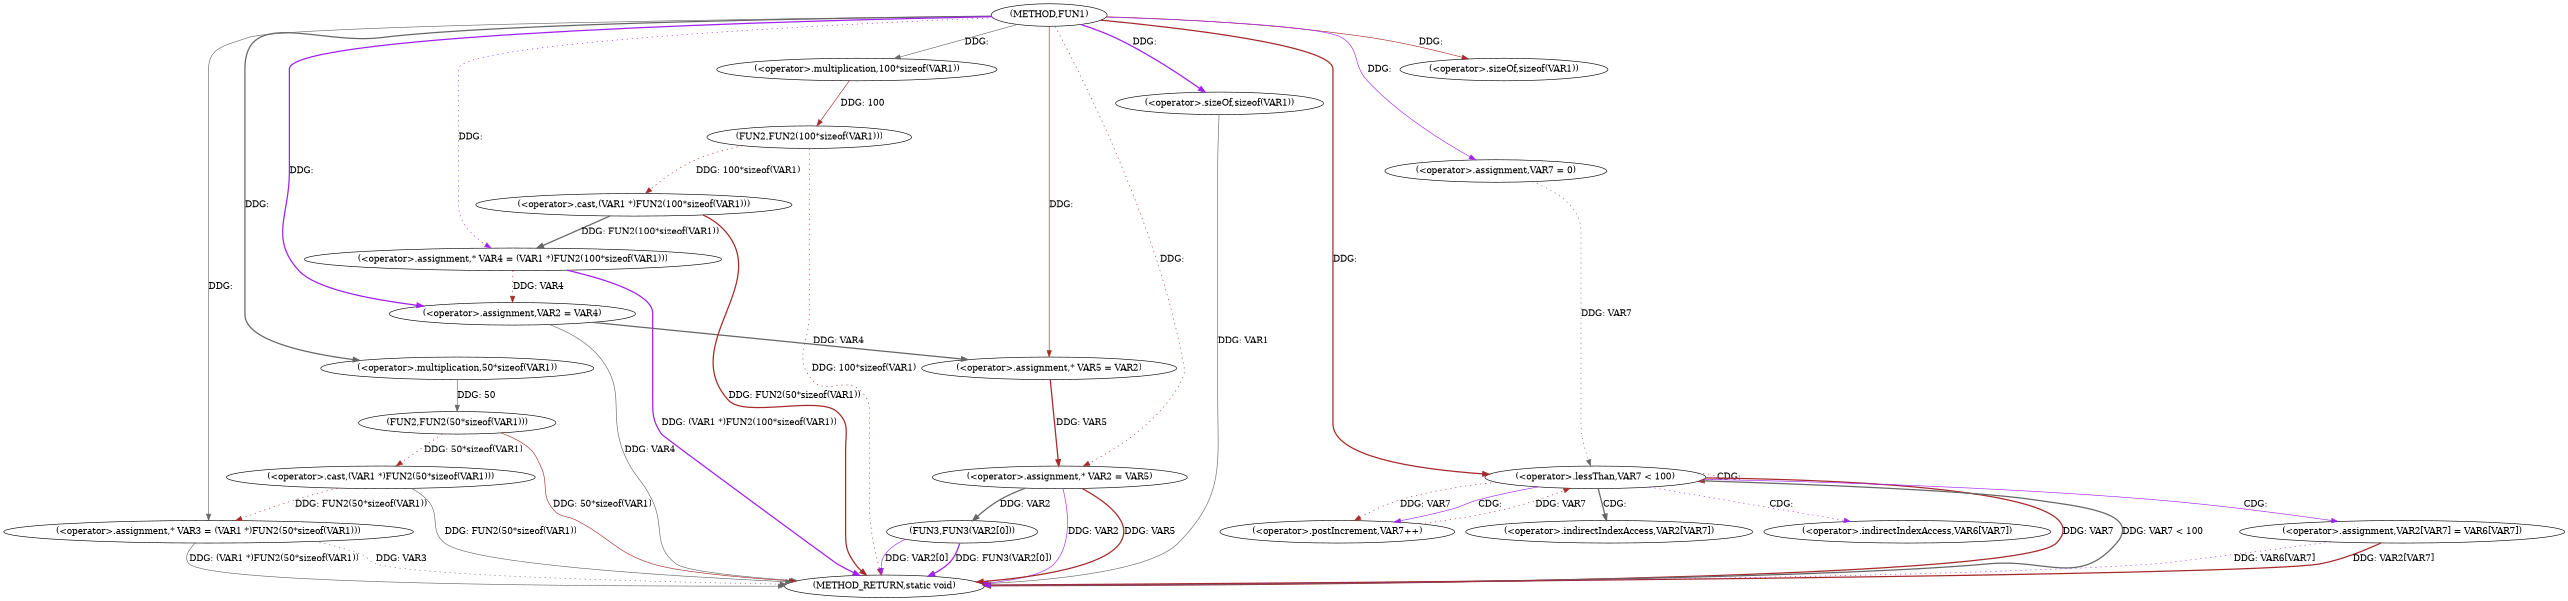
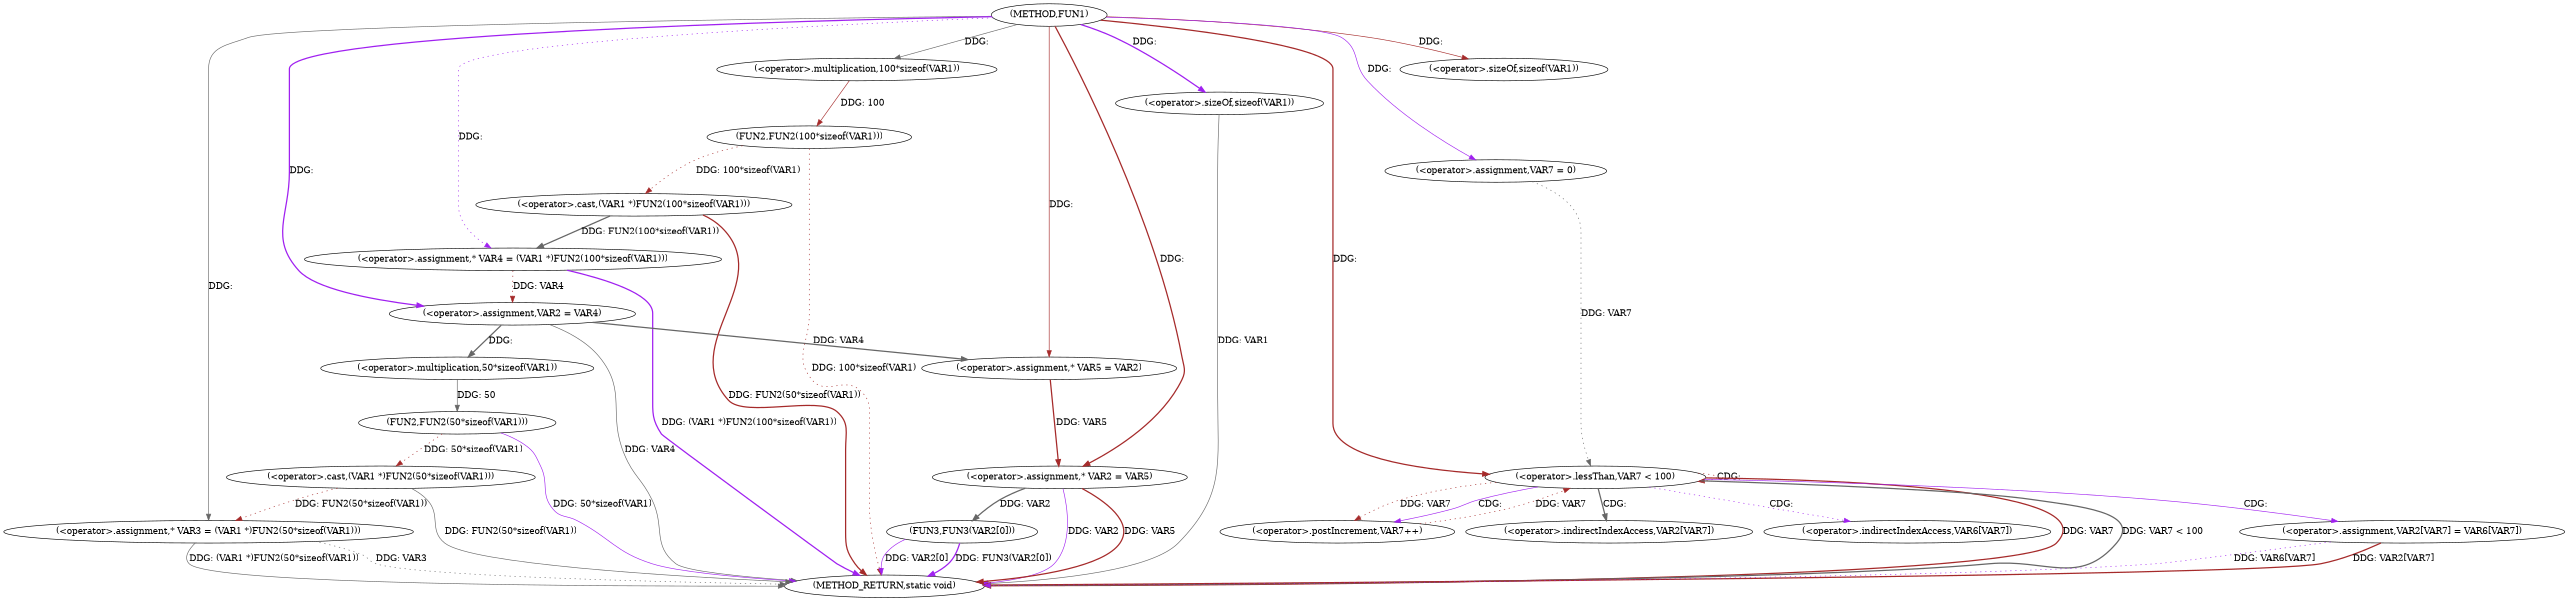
(423, 34) -> (487, 339)
(1156, 258) -> (1156, 258)
(618, 548) -> (618, 548)
